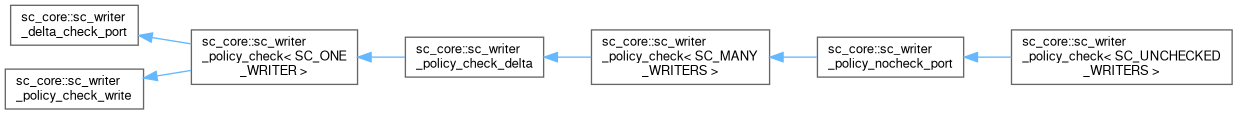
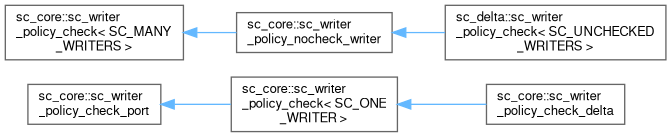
(74, 25) -> (94, 104)
(574, 57) -> none
(891, 57) -> (314, 33)
(1122, 57) -> (556, 33)
(74, 89) -> none
